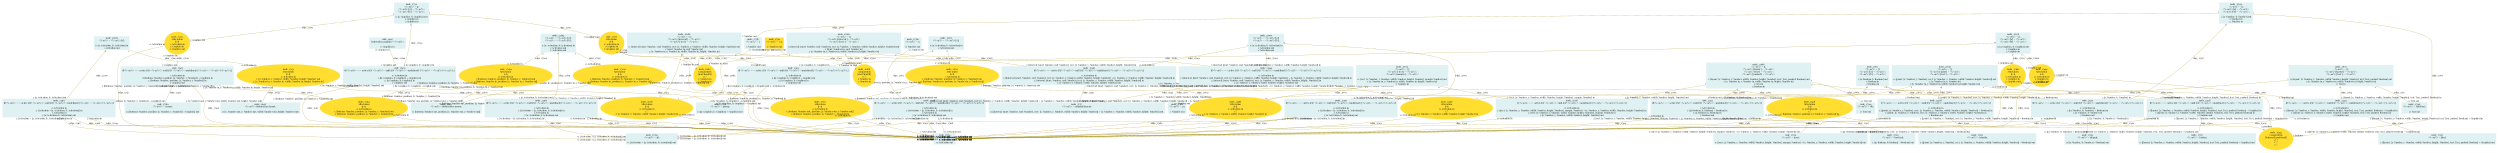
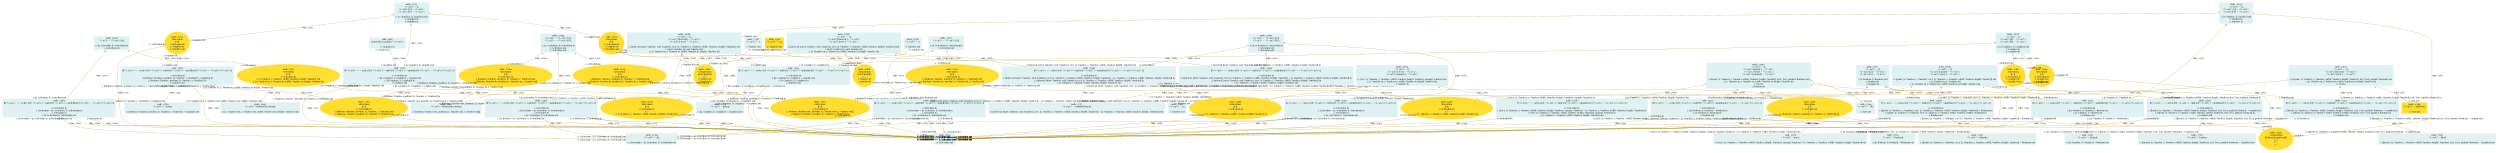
(2414, 108) -> (2414, 108)
